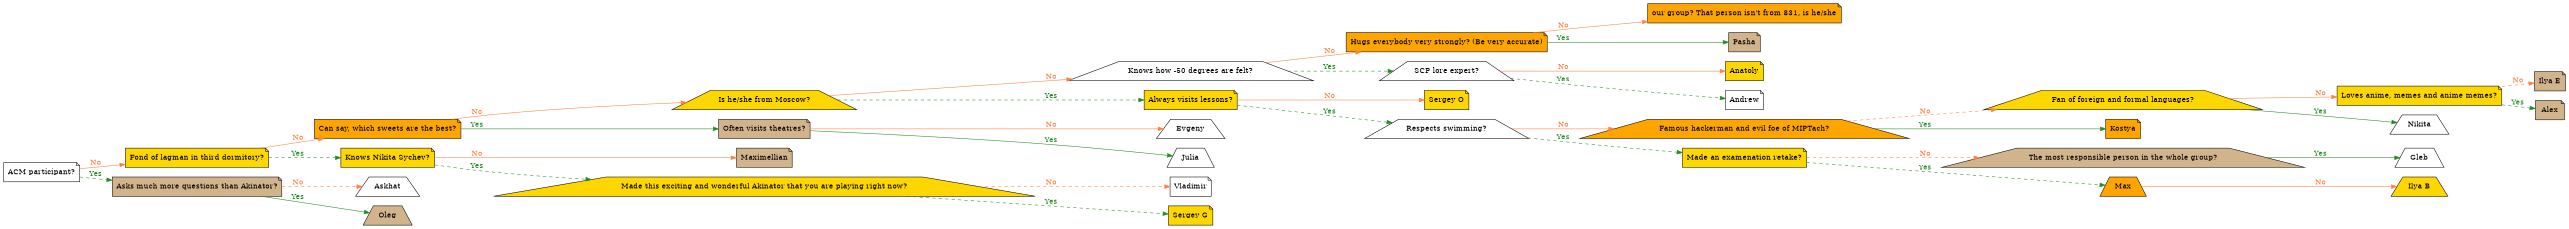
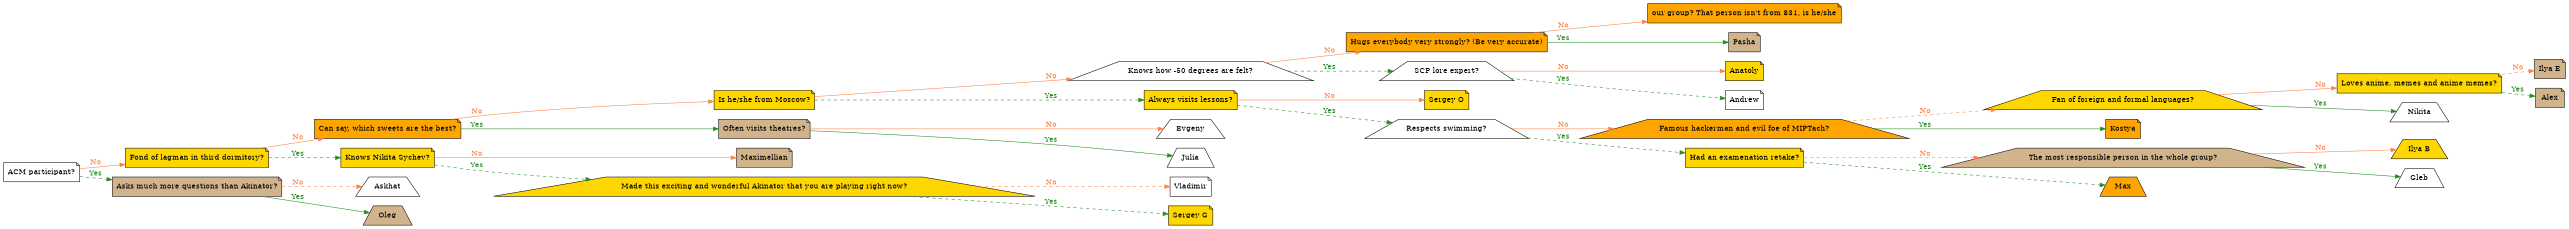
(764, 100) -> (764, 100)
(1744, 158) -> (1744, 158)
(2267, 187) -> (2322, 152)
